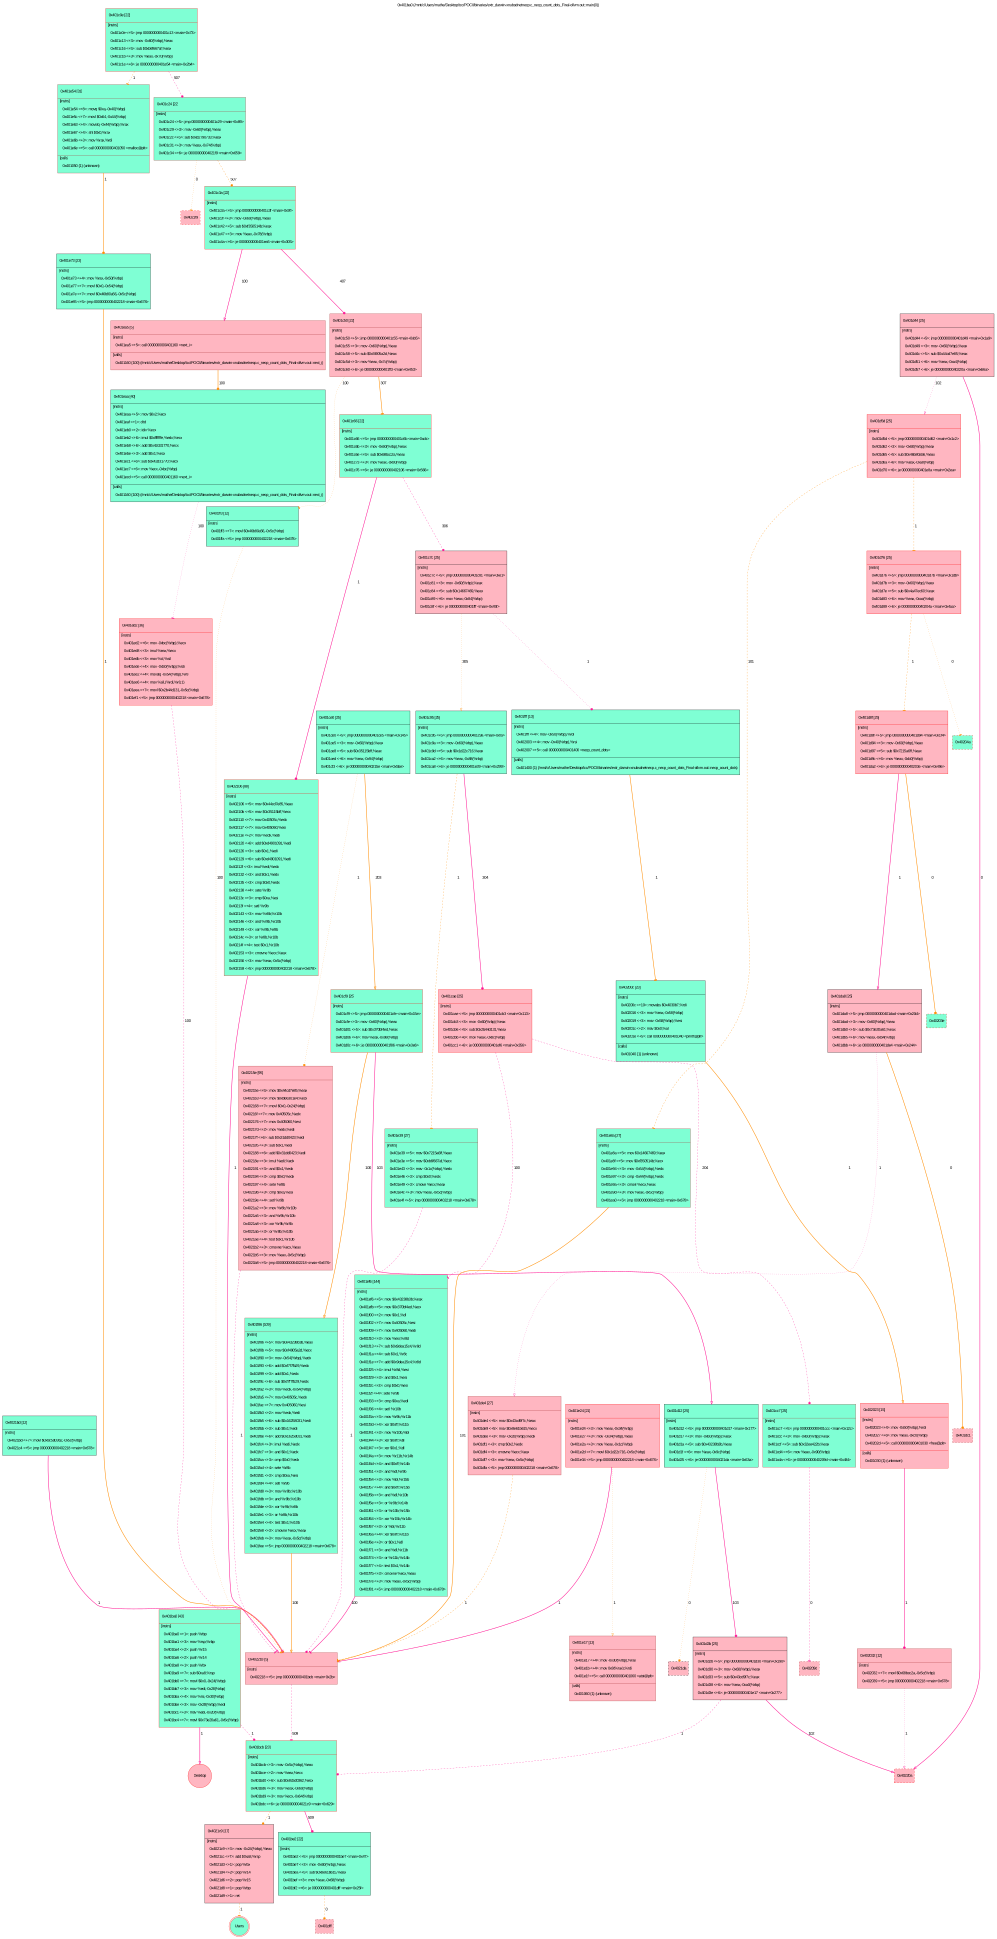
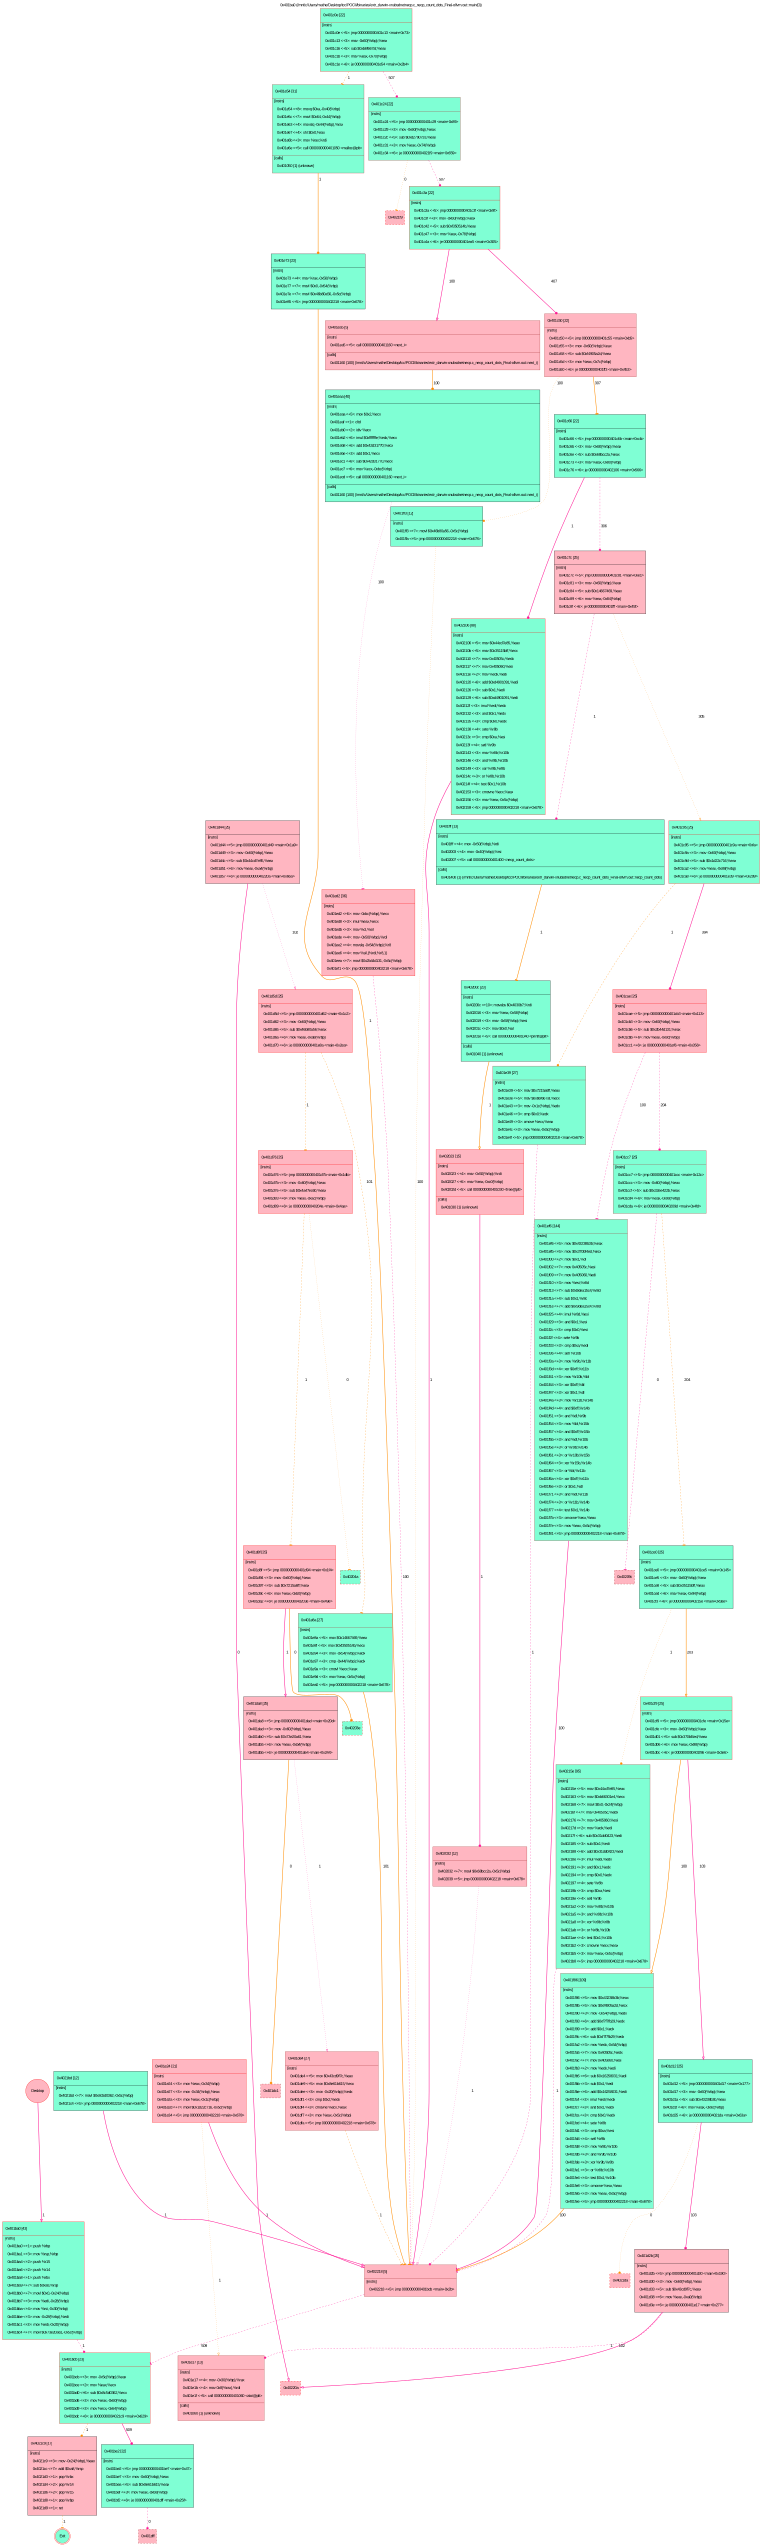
(224, 172) -> (434, 172)
(385, 446) -> (600, 446)
(335, 454) -> (550, 469)
(542, 661) -> (575, 716)
(461, 742) -> (714, 852)
(438, 950) -> (611, 970)
(286, 1168) -> (603, 1866)
none -> (673, 1379)
(678, 1668) -> (620, 2281)
(904, 1727) -> (459, 2076)
(200, 1744) -> (40, 2161)
(537, 1760) -> (470, 2348)
(324, 1906) -> (147, 2517)
(239, 1926) -> (62, 2536)
